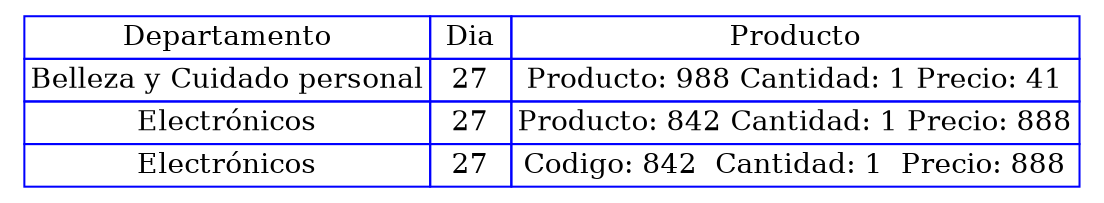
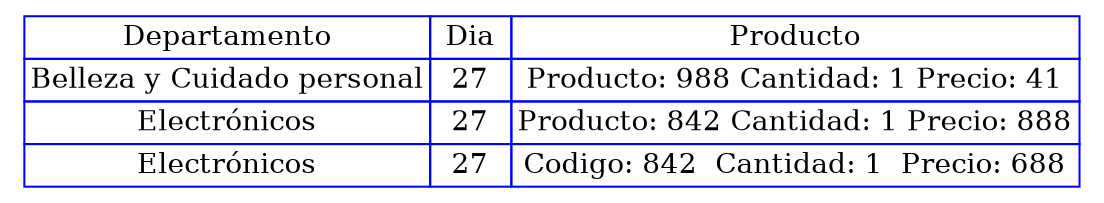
(795, 164) -> (795, 164)
